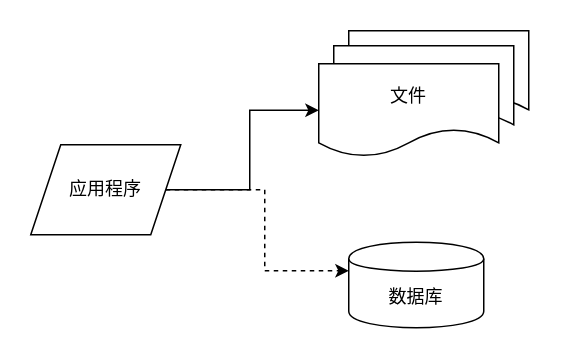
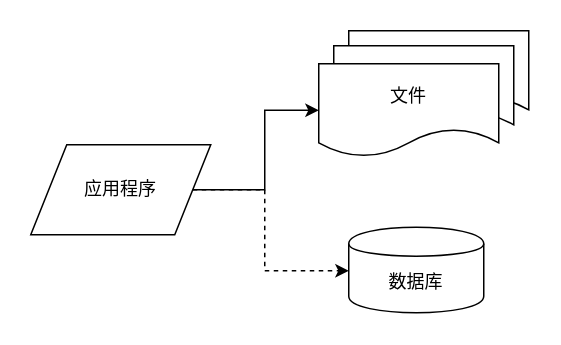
(106, 190) -> (121, 190)
(416, 285) -> (416, 270)
